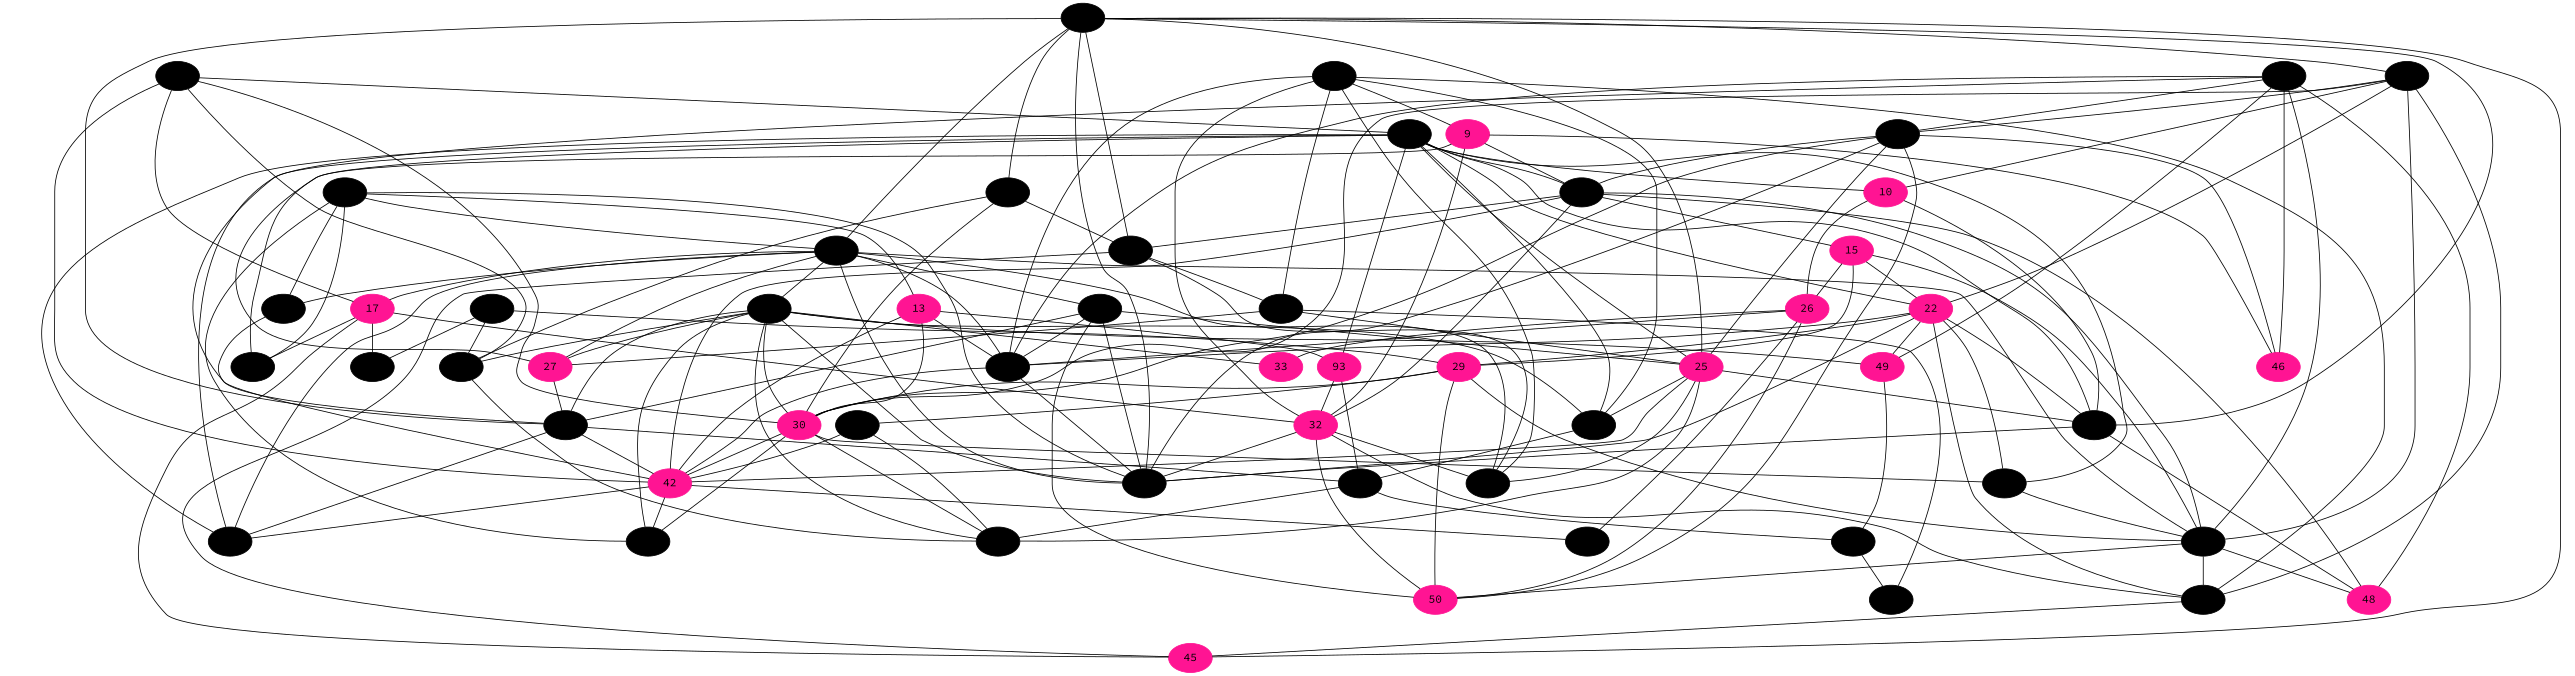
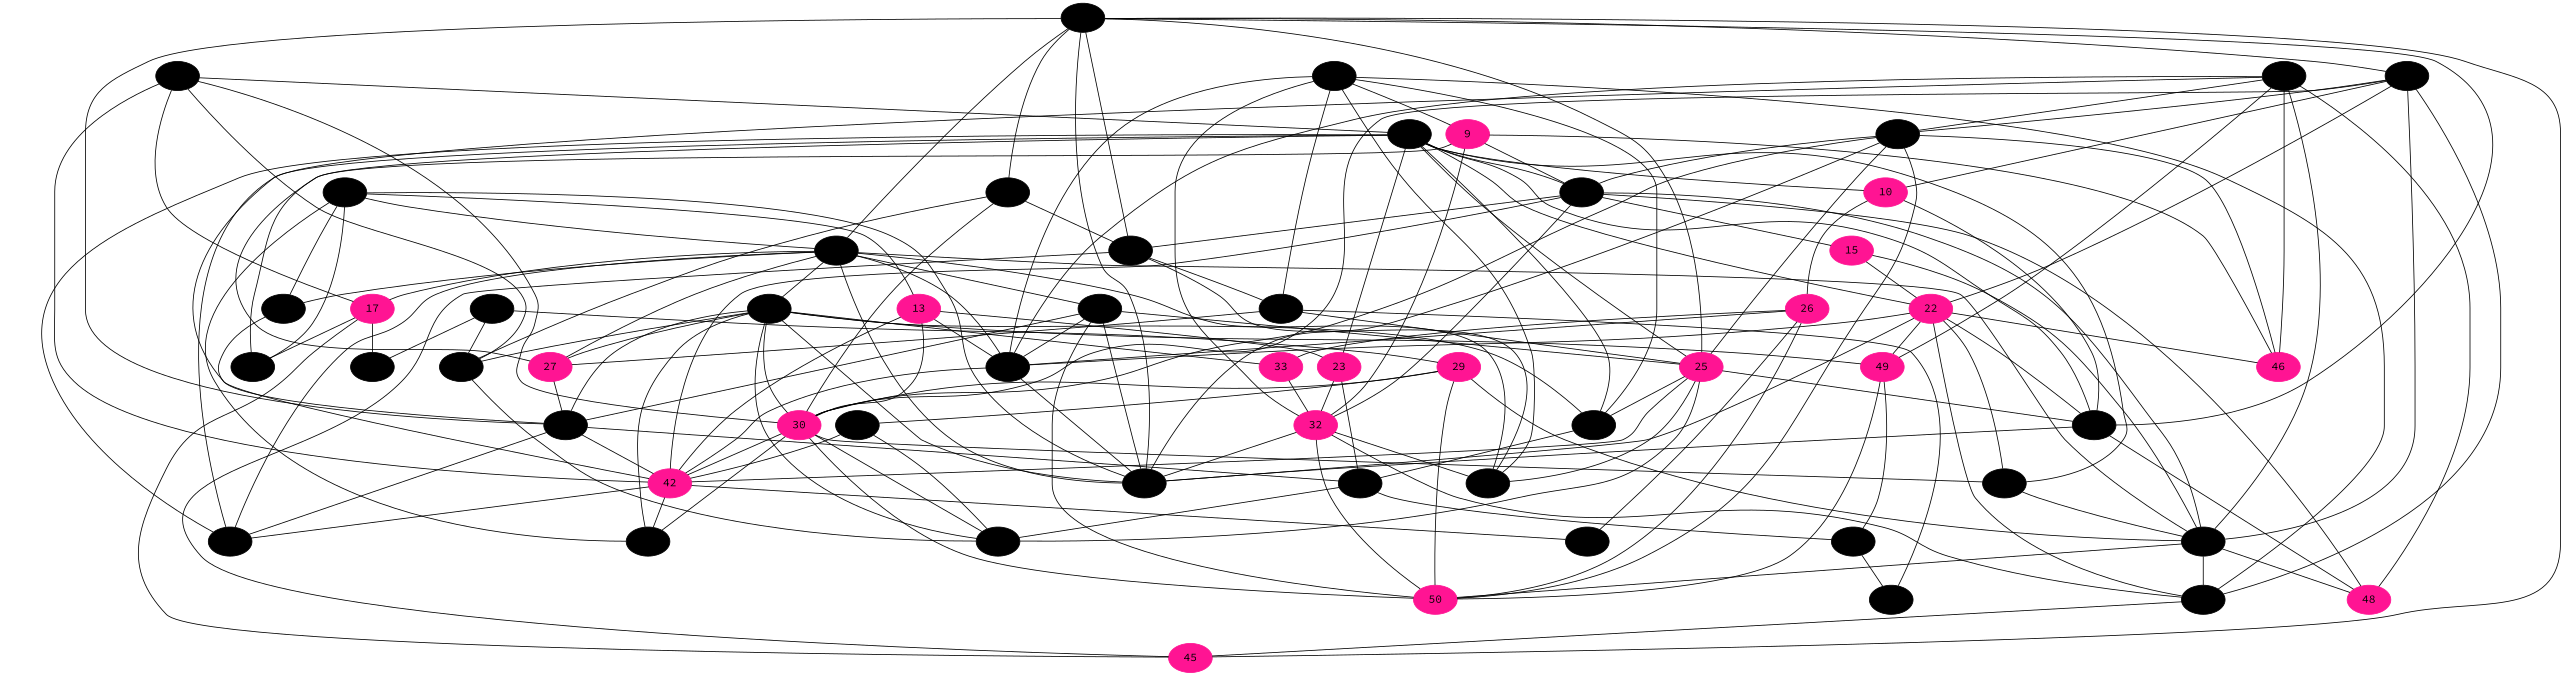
(1832, 277) -> none
(1696, 345) -> (2097, 337)
(1733, 346) -> none
(1339, 367) -> (1339, 367)
(866, 374) -> (1298, 396)
none -> (1764, 568)
none -> (1090, 577)
